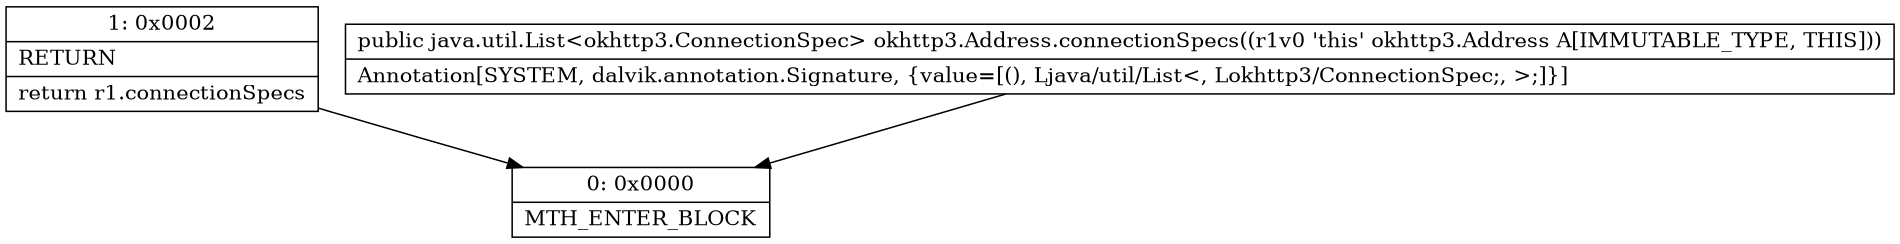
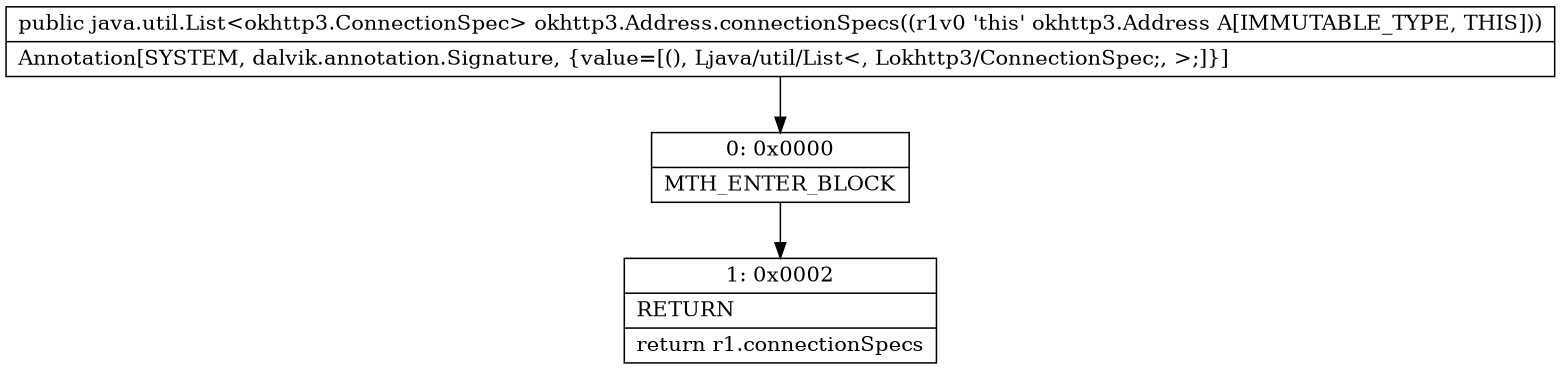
(413, 136) -> (780, 223)
